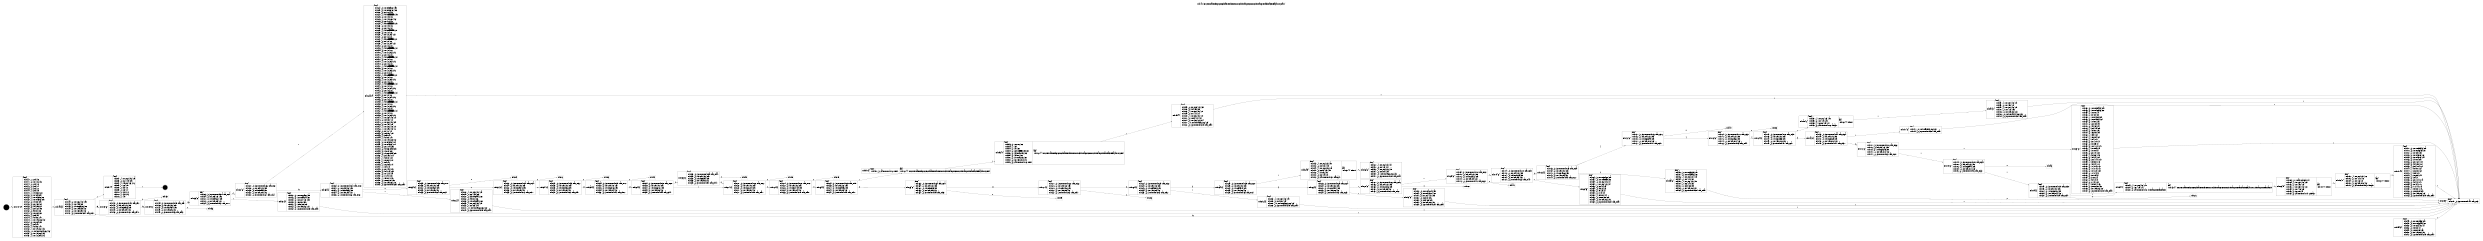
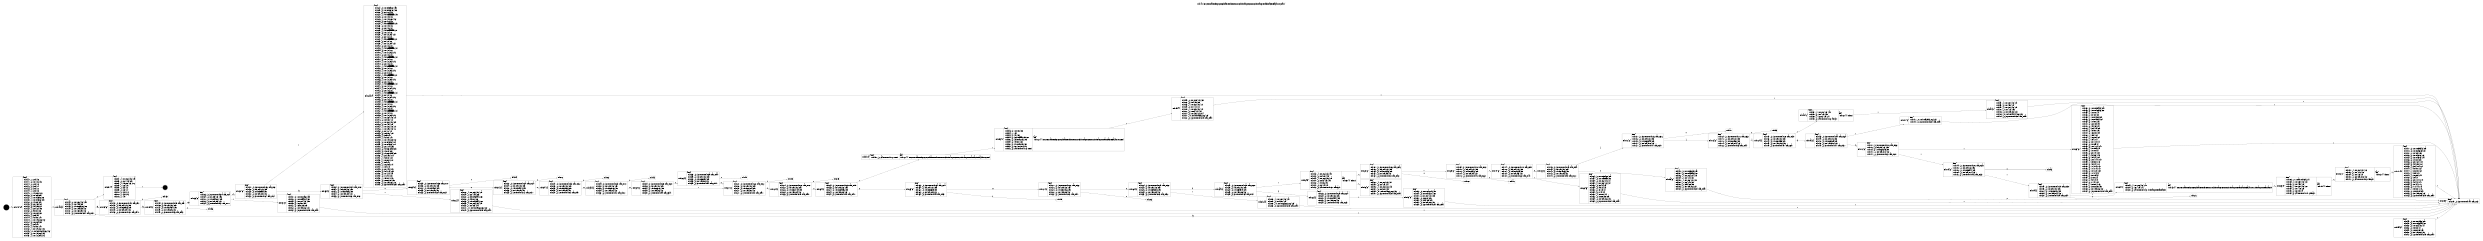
(1354, 187) -> (1358, 175)
